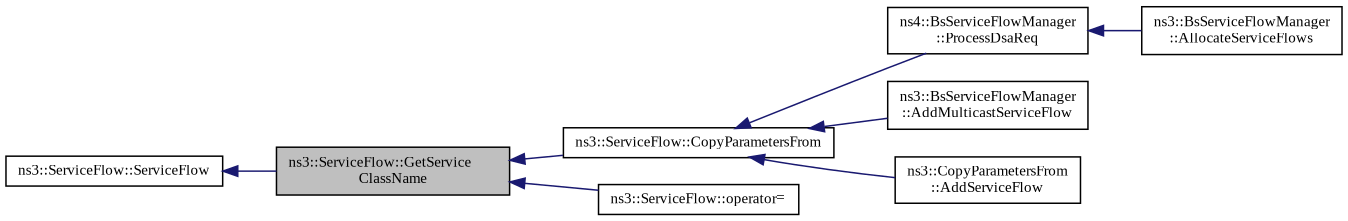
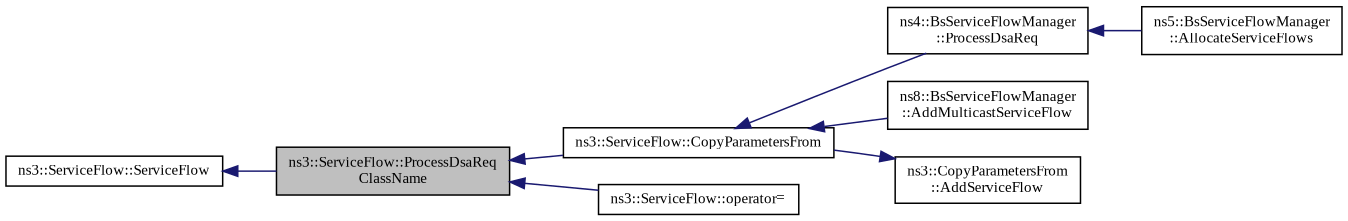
(1242, 31) -> (1242, 31)
(988, 105) -> (988, 105)
(829, 170) -> (857, 153)
(393, 171) -> (393, 171)
